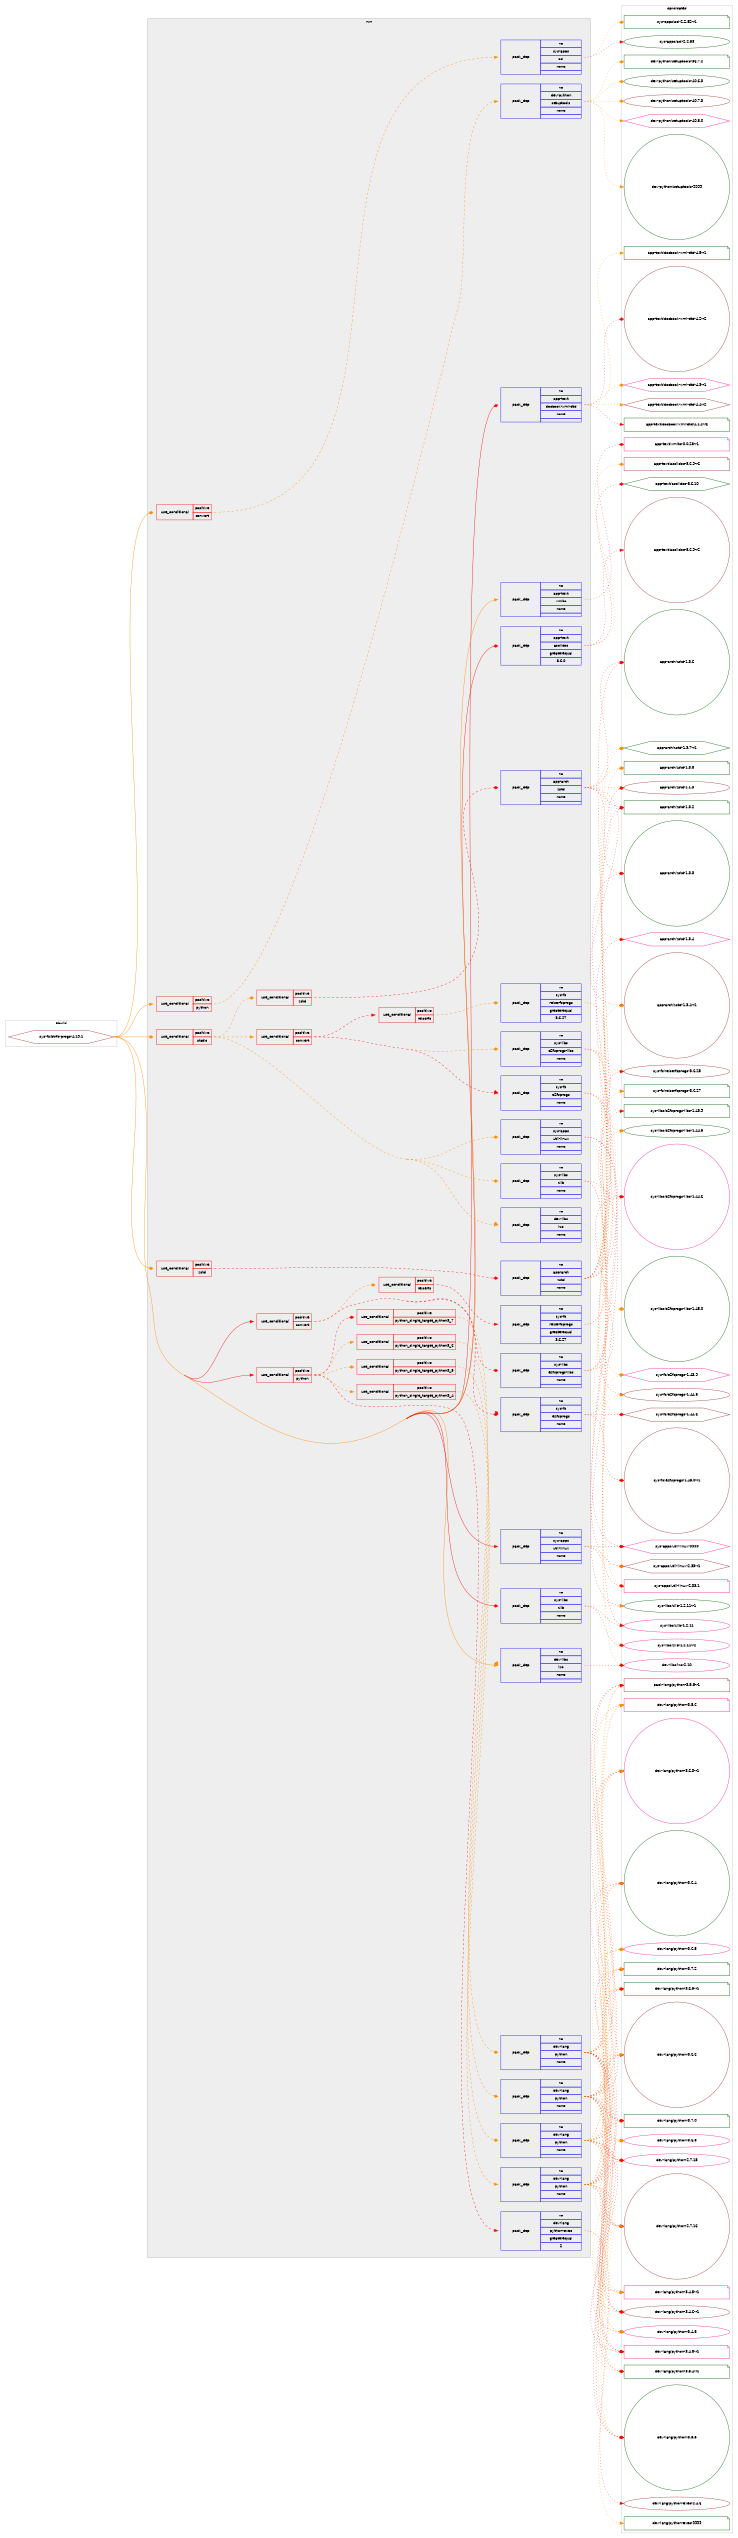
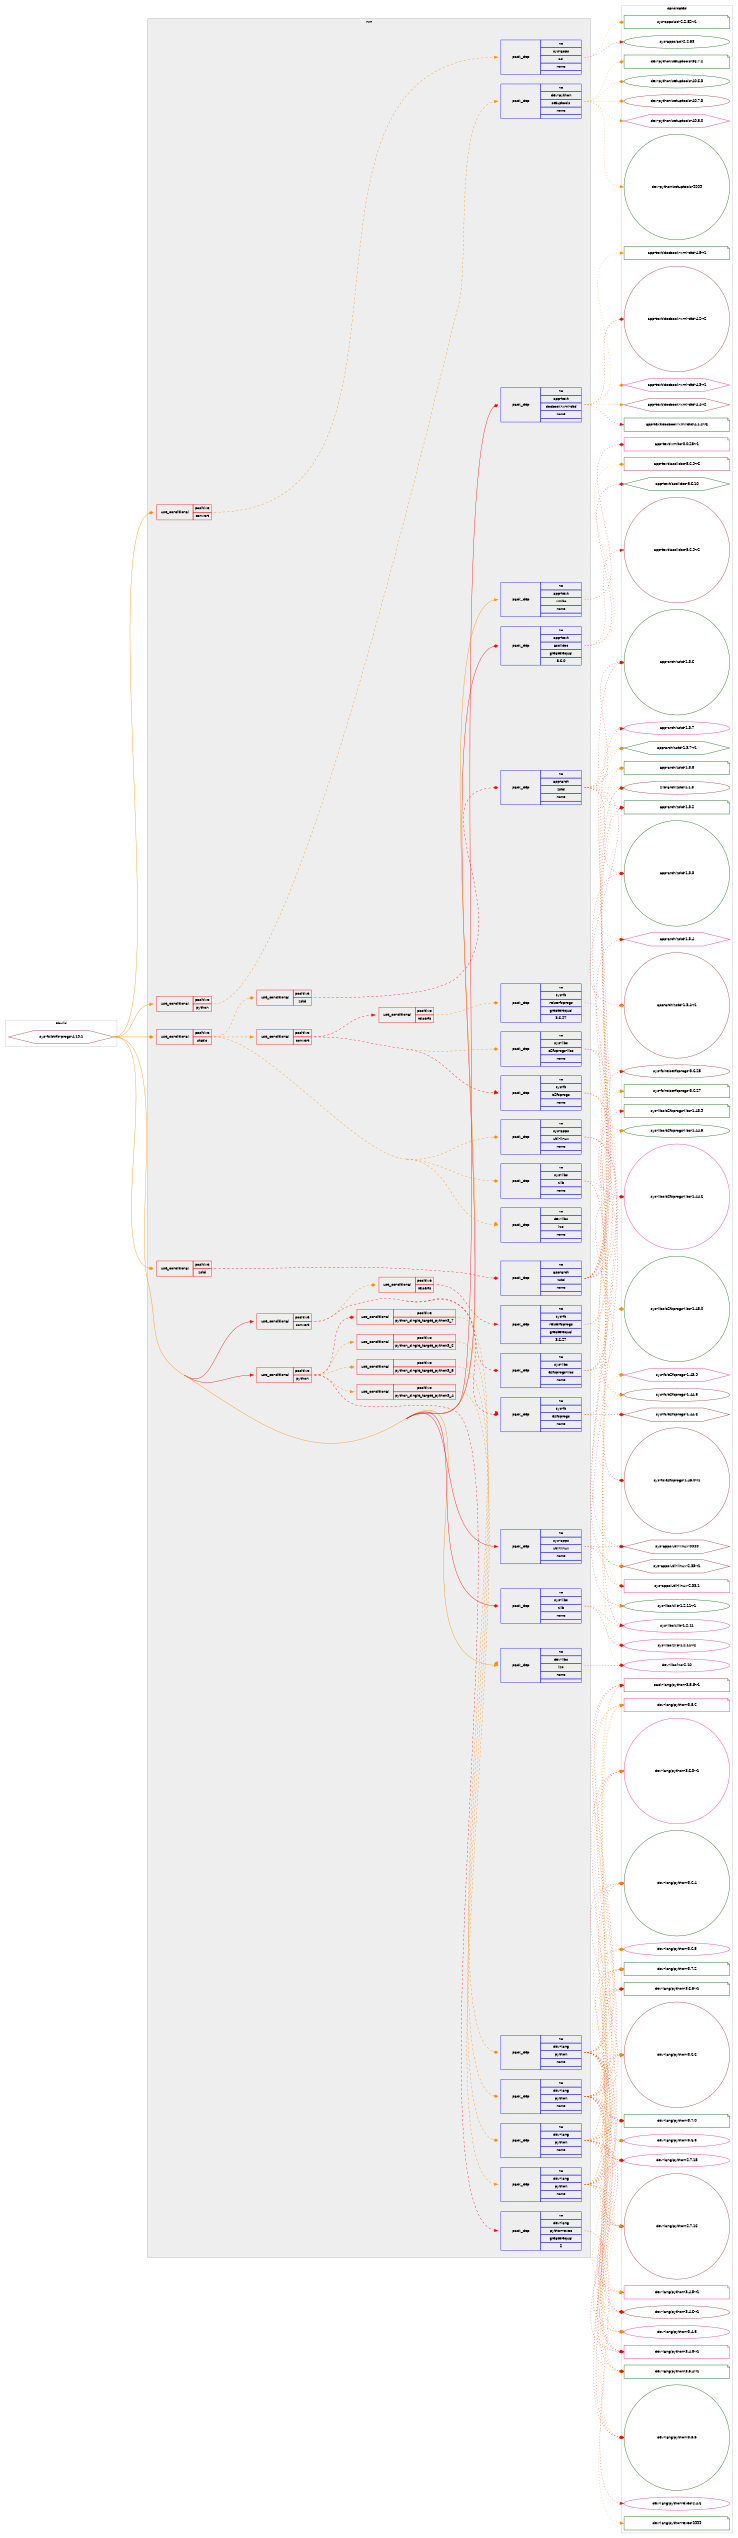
none -> (677, 728)
(677, 788) -> (677, 788)
(677, 1547) -> (677, 1547)
(677, 2504) -> (677, 2504)
